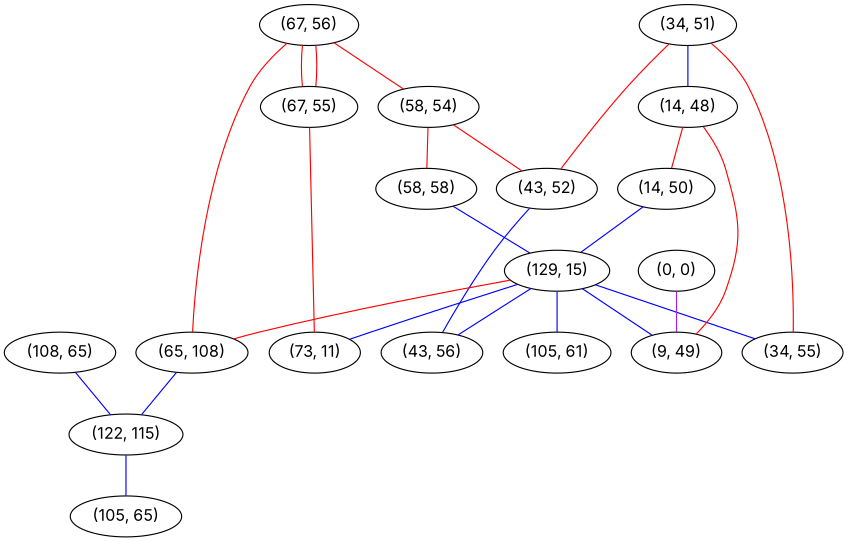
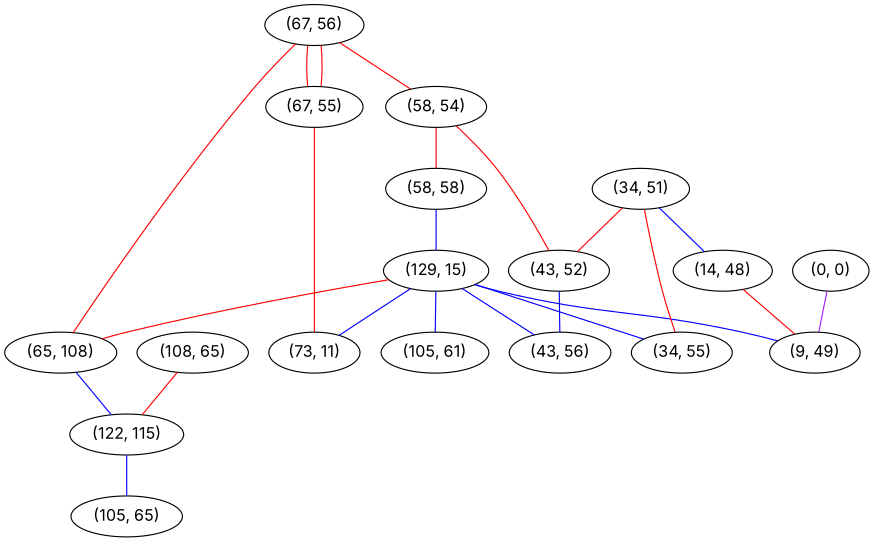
(666, 189) -> none
(93, 394) -> (160, 394)
